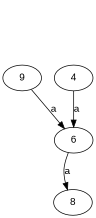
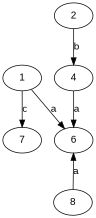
none -> (74, 16)
(22, 78) -> (22, 78)
none -> (22, 140)
(64, 168) -> (73, 175)
